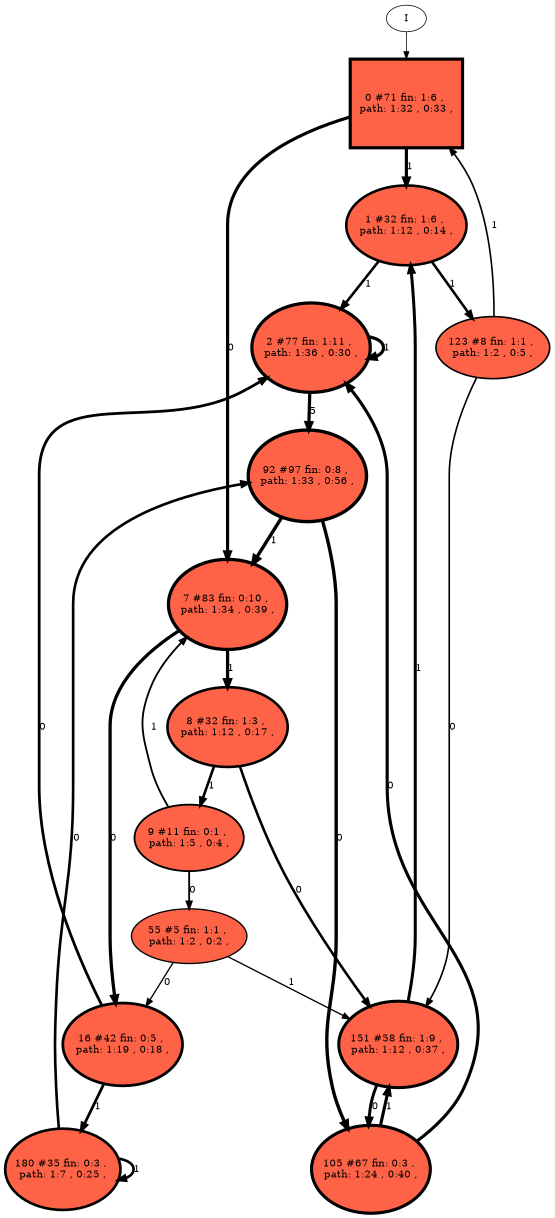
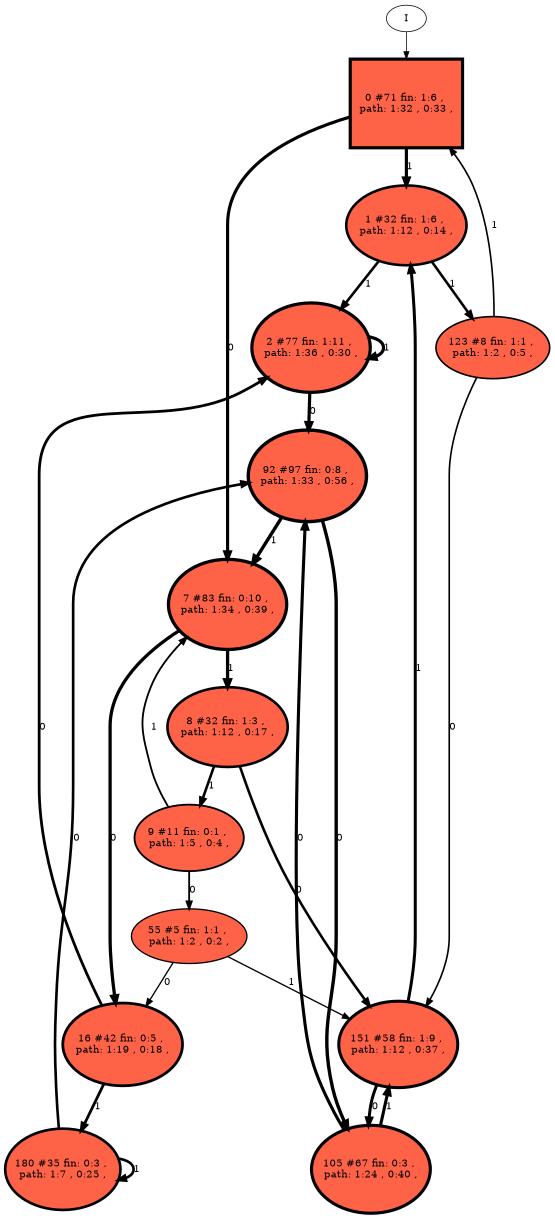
(315, 411) -> (315, 411)
(387, 781) -> (296, 834)
